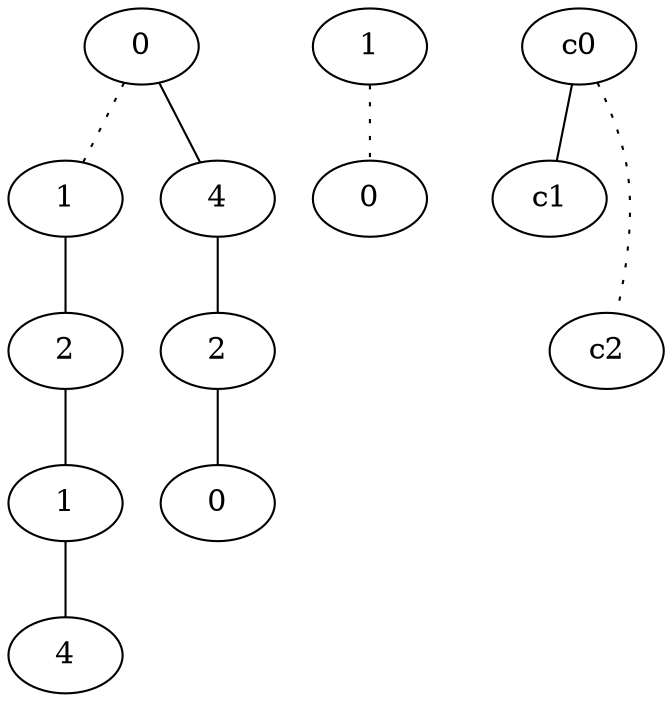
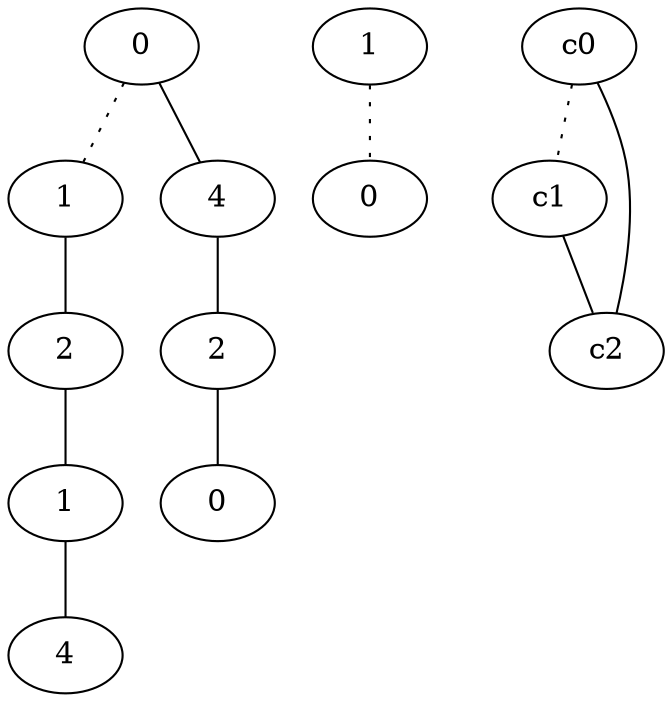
(564, 122) -> (564, 122)
(630, 196) -> (630, 196)
none -> (578, 274)
